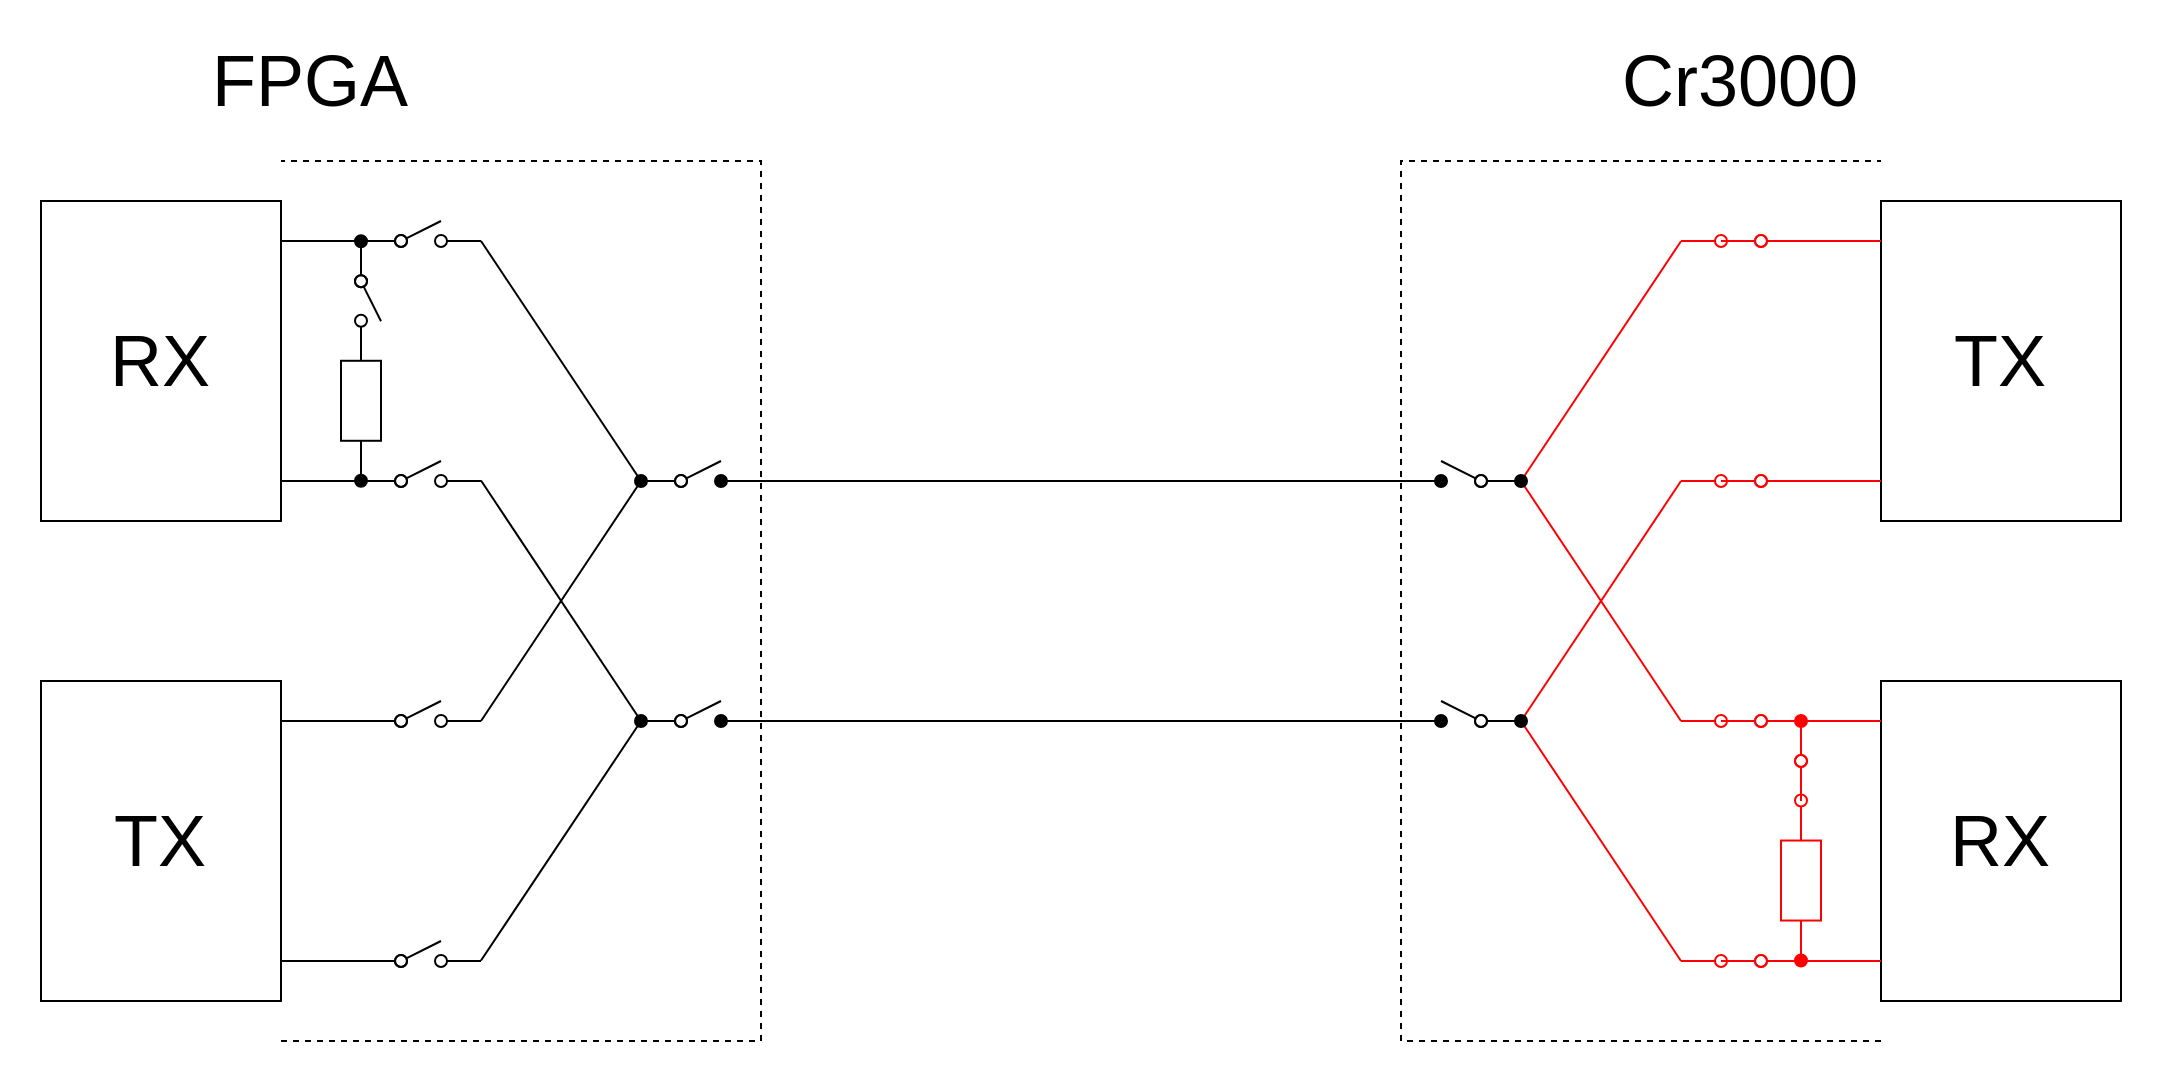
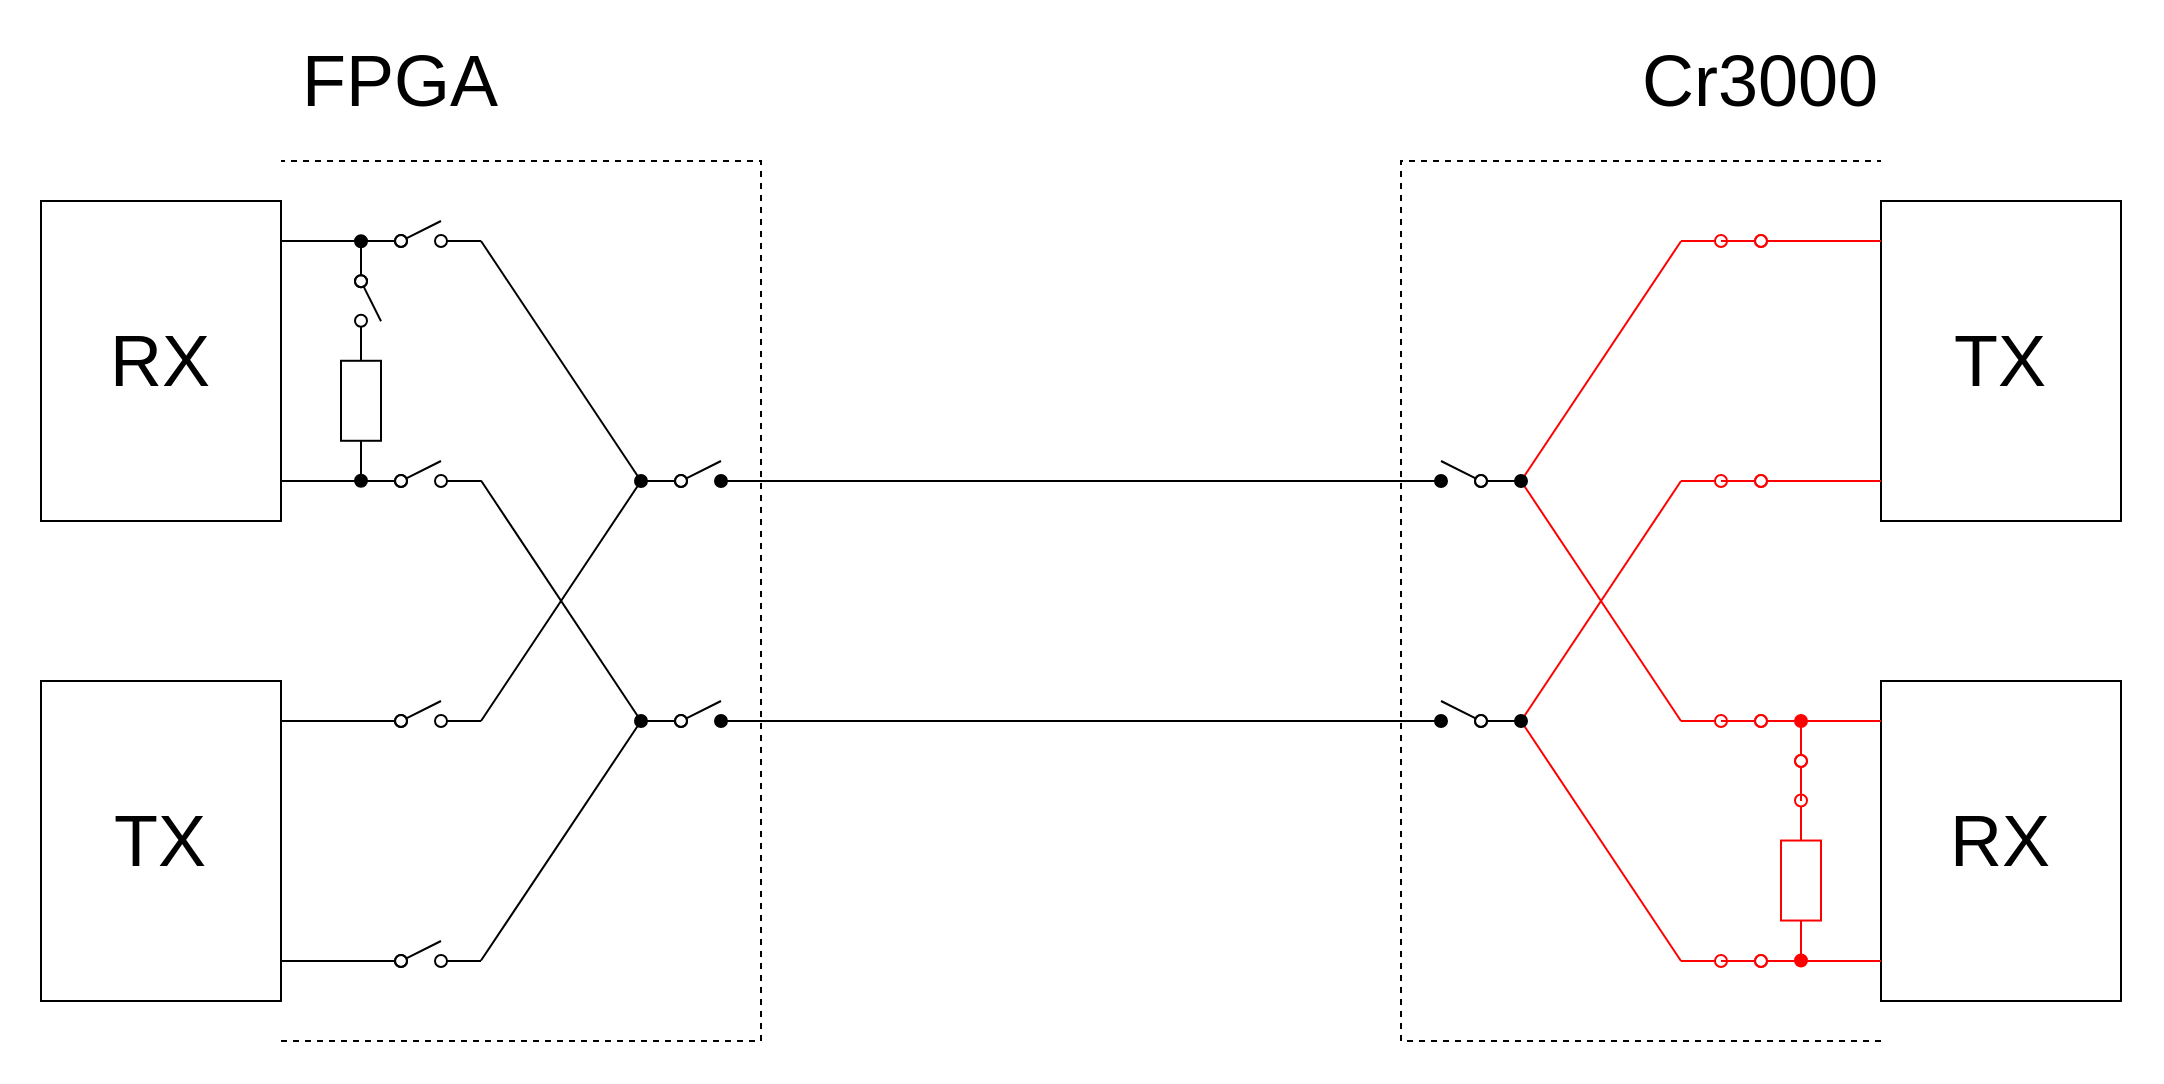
(311, 81) -> (401, 81)
(1741, 81) -> (1761, 81)
